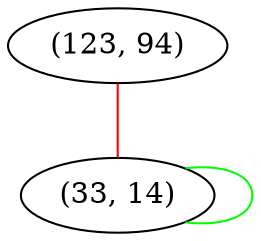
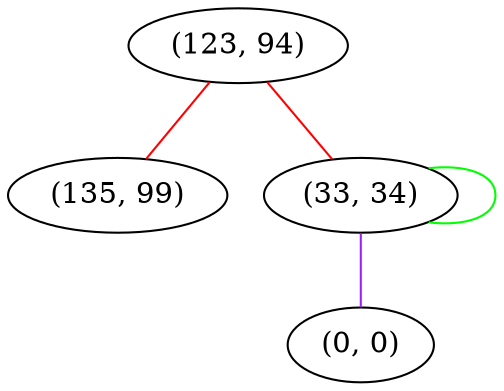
none -> (118, 195)
(118, 195) -> (361, 195)
none -> (361, 345)
